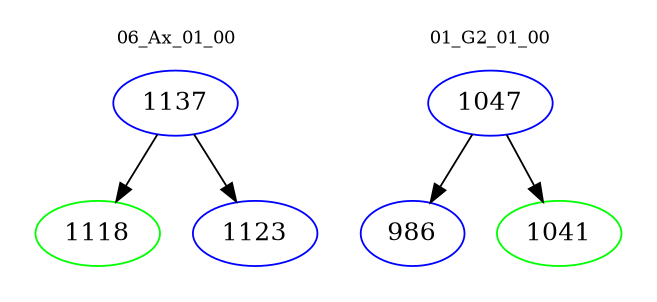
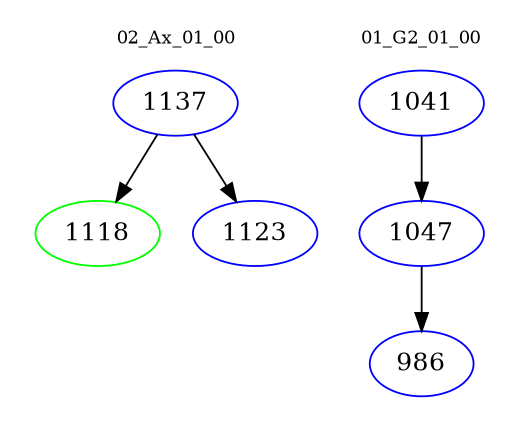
(176, 39) -> (176, 39)
(521, 160) -> (422, 159)
(559, 233) -> (422, 103)
